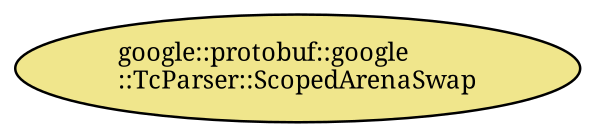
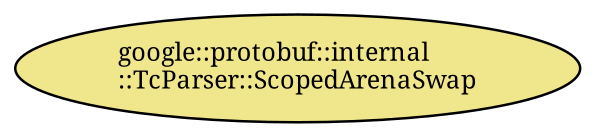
(298, 68) -> (298, 68)
